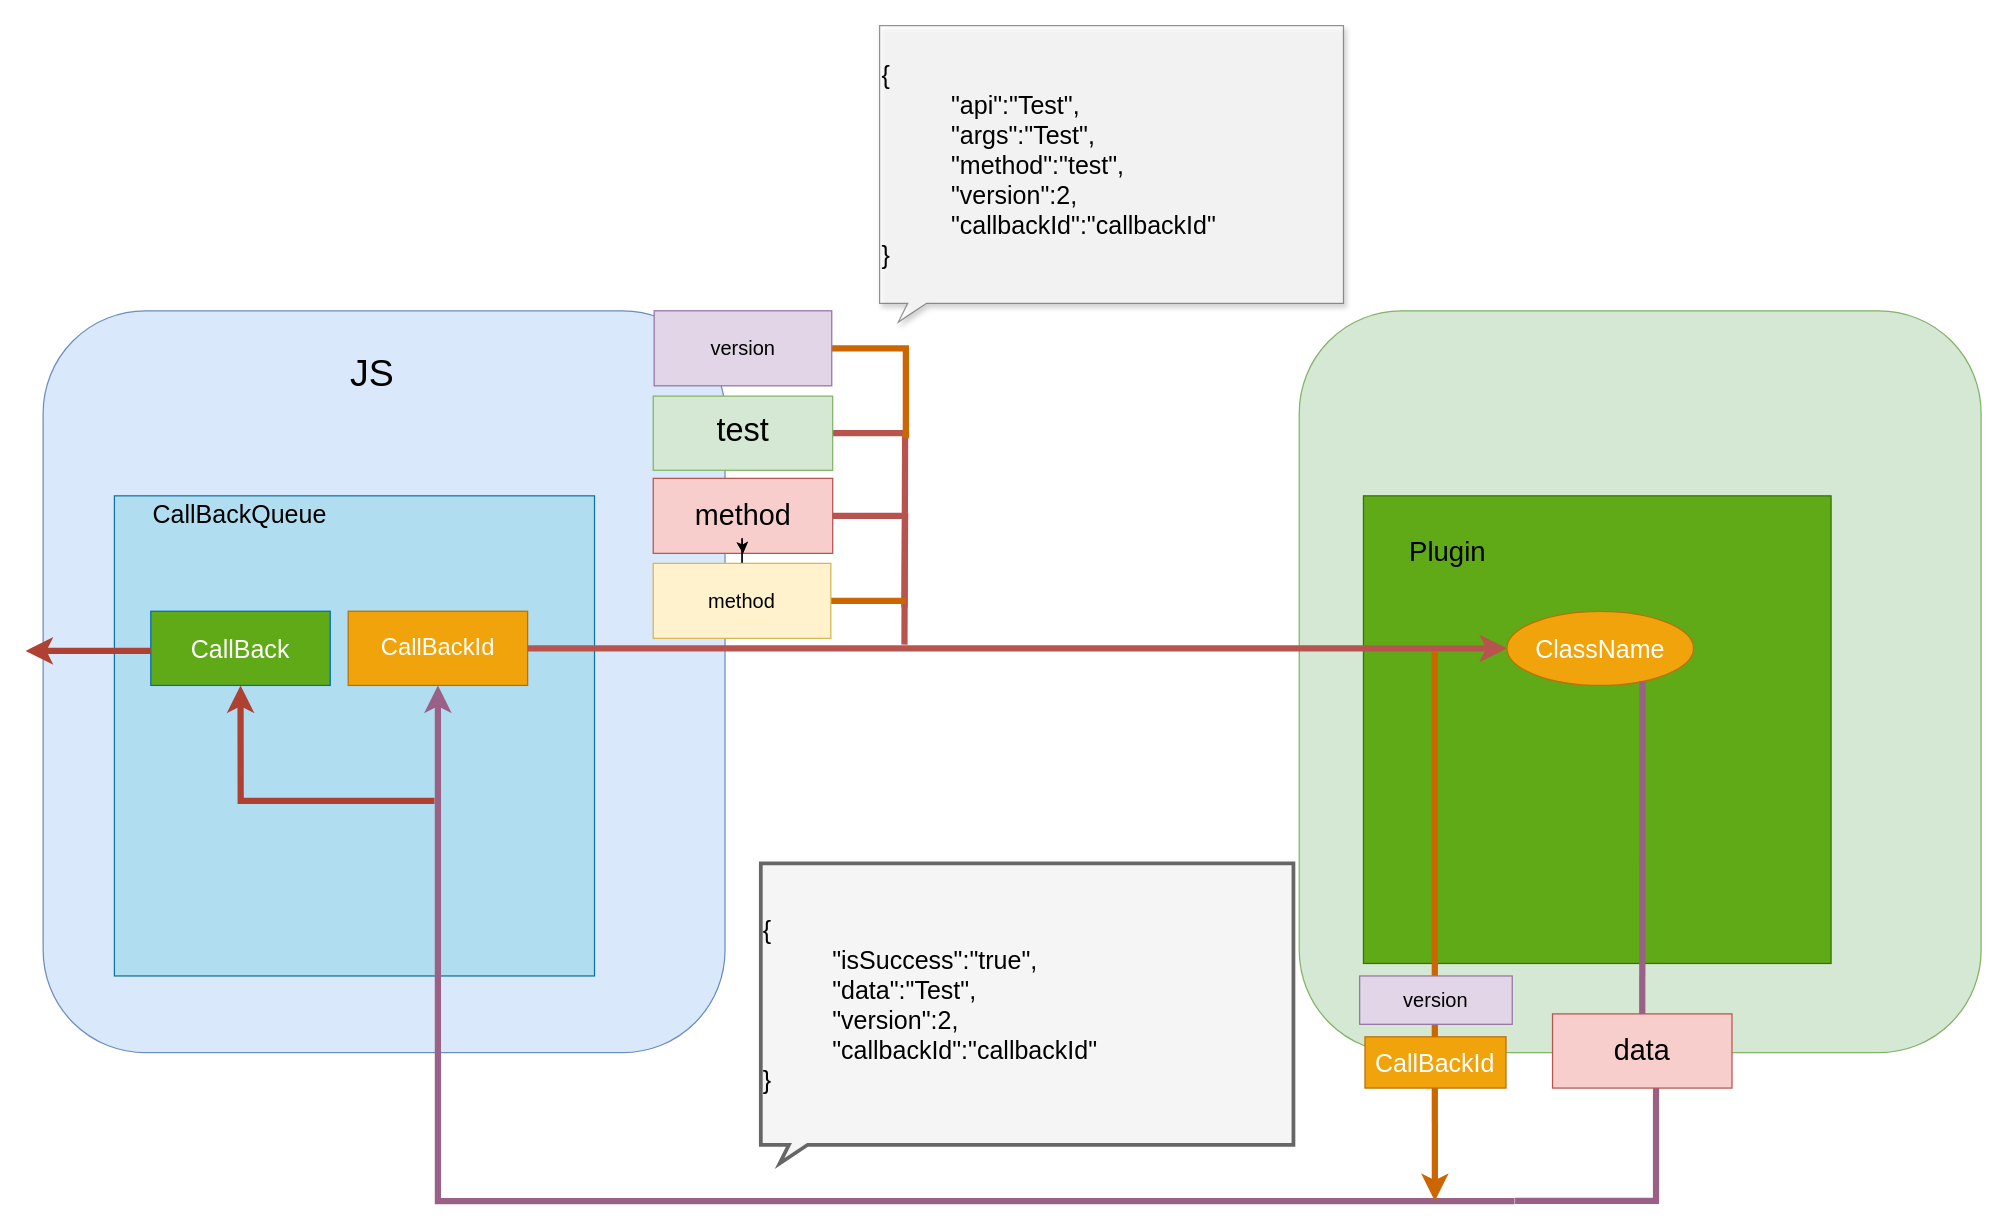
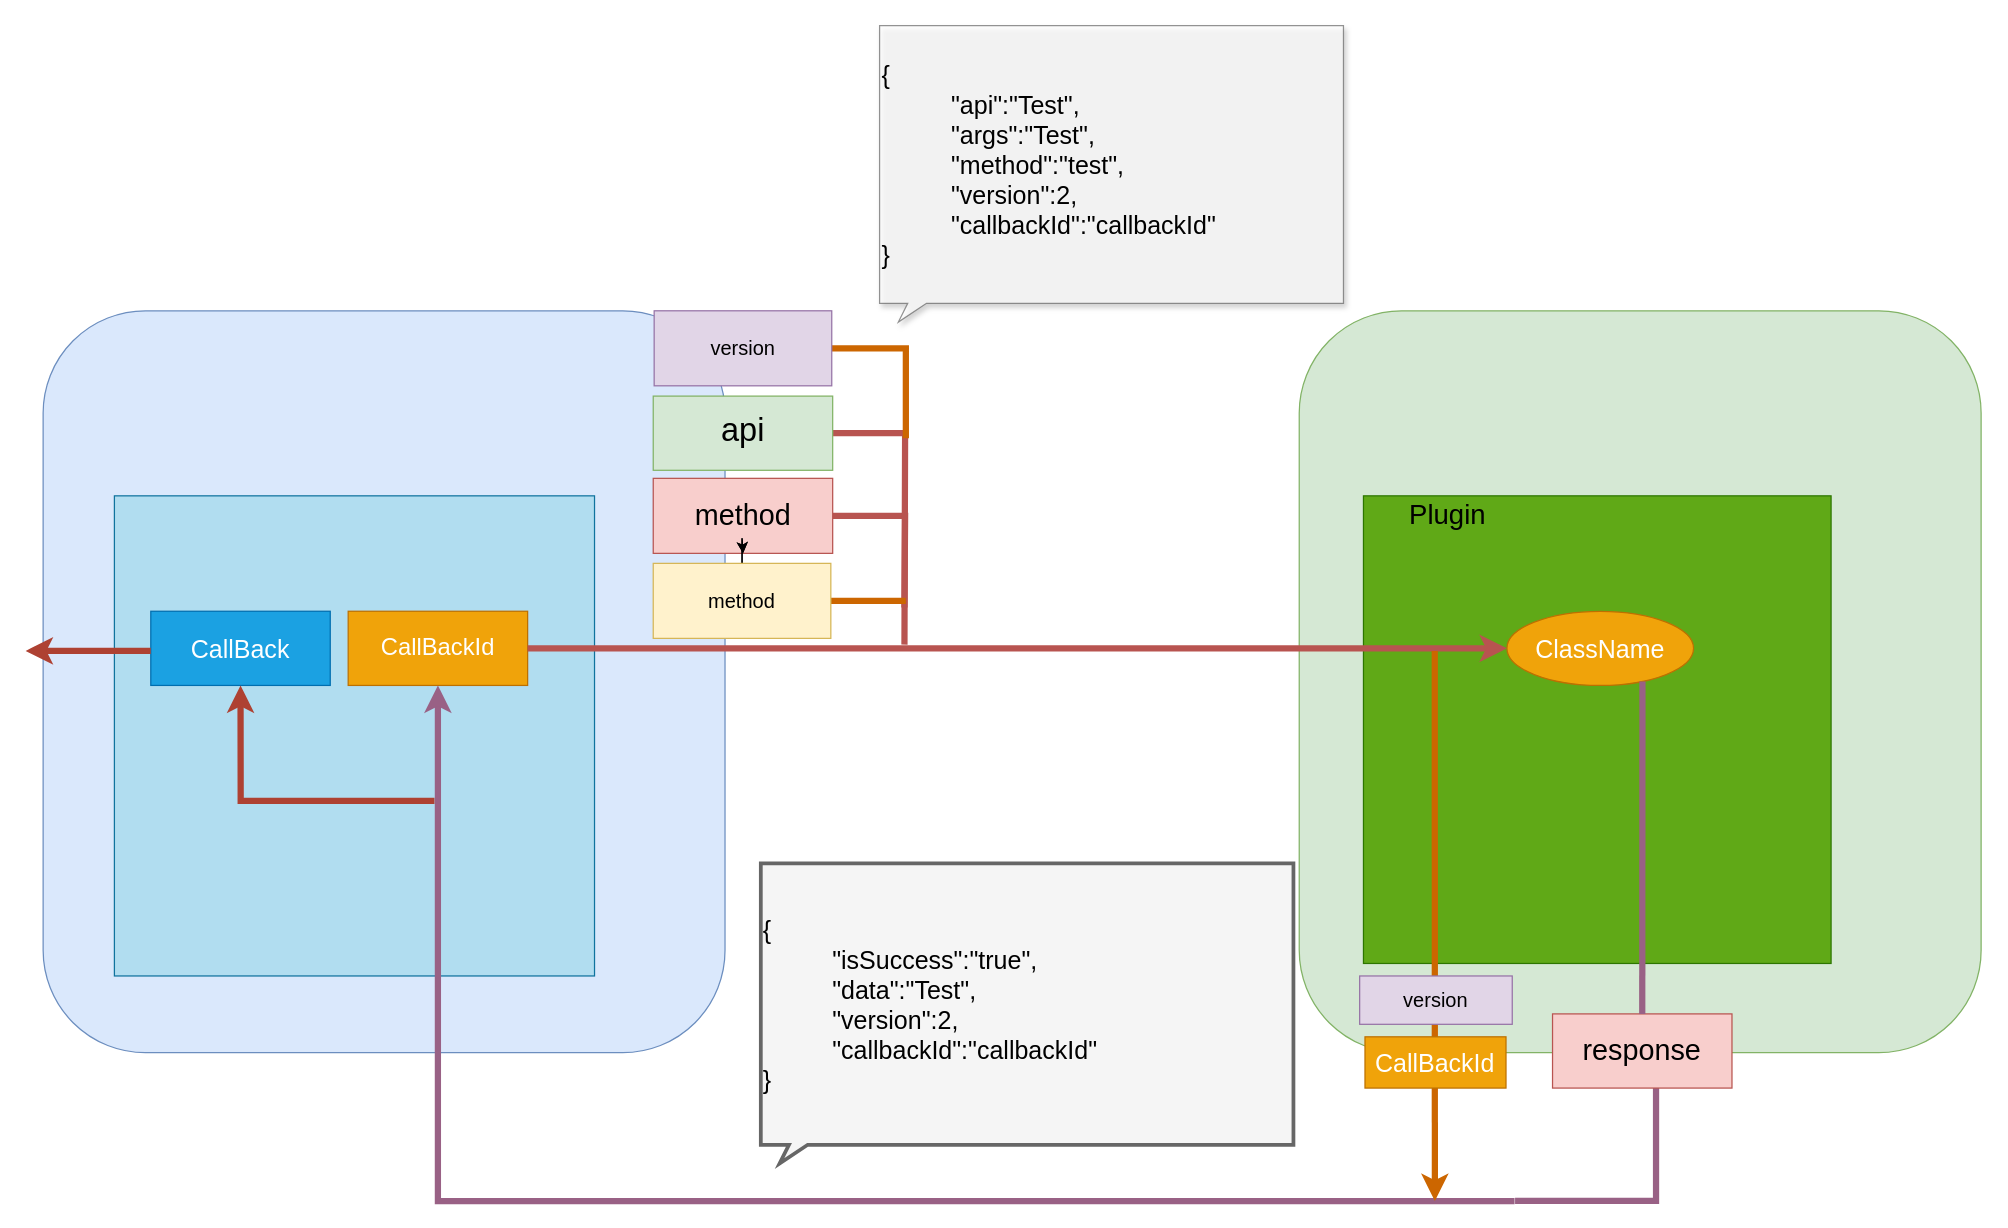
(379, 360) -> none
(743, 433) -> (743, 433)
(245, 509) -> none
(1457, 546) -> (1457, 509)
(240, 648) -> (240, 648)
(1642, 1051) -> (1642, 1051)
